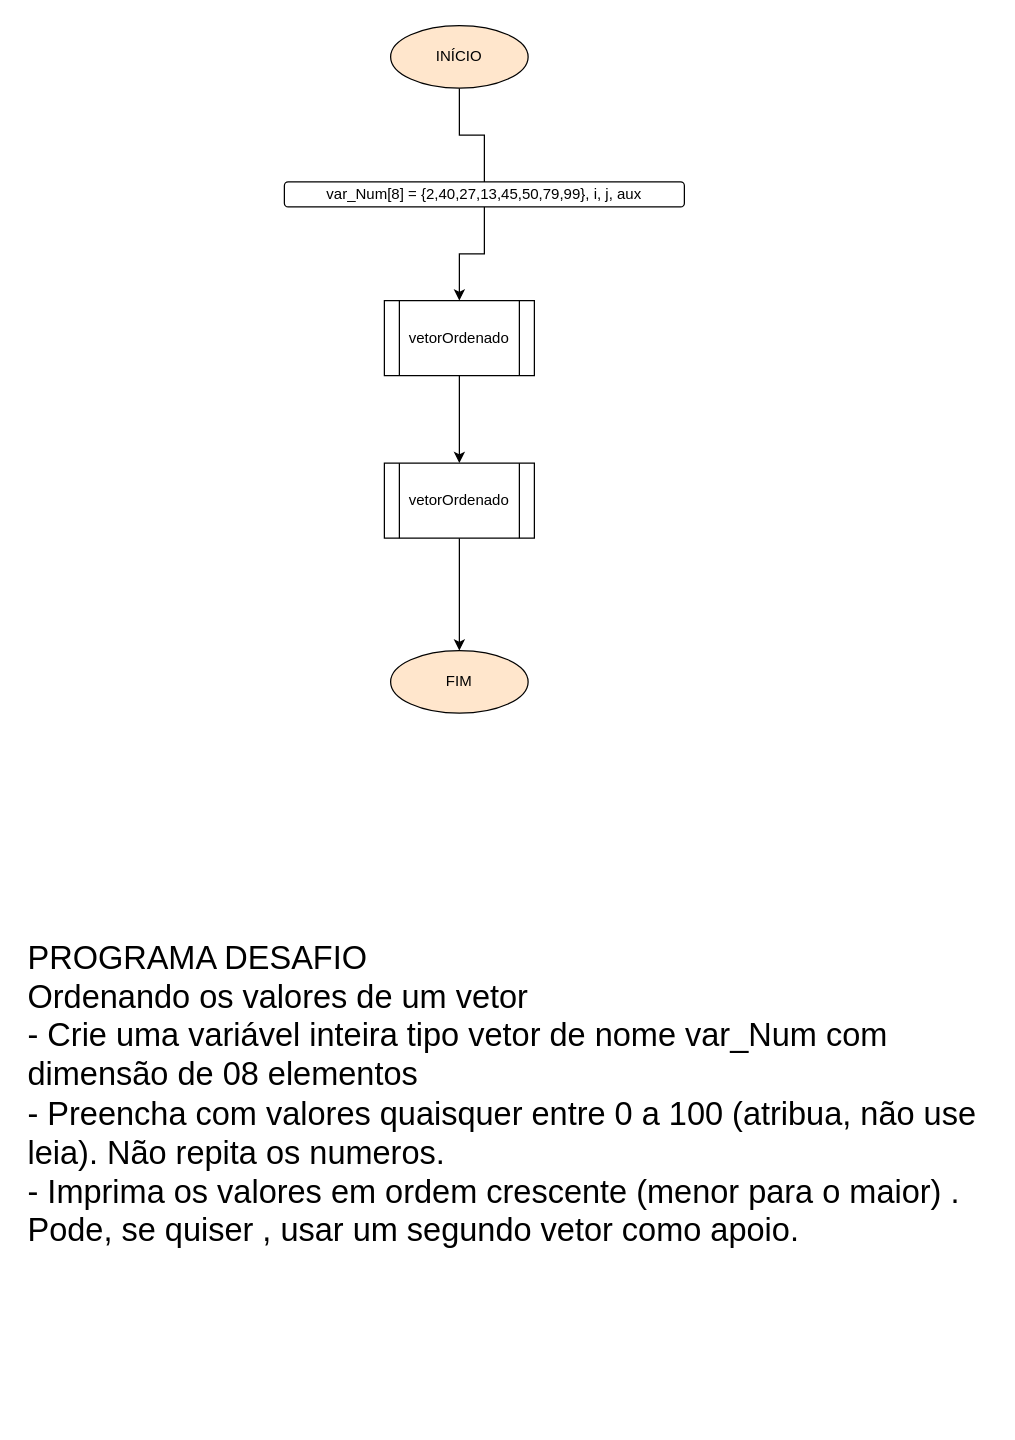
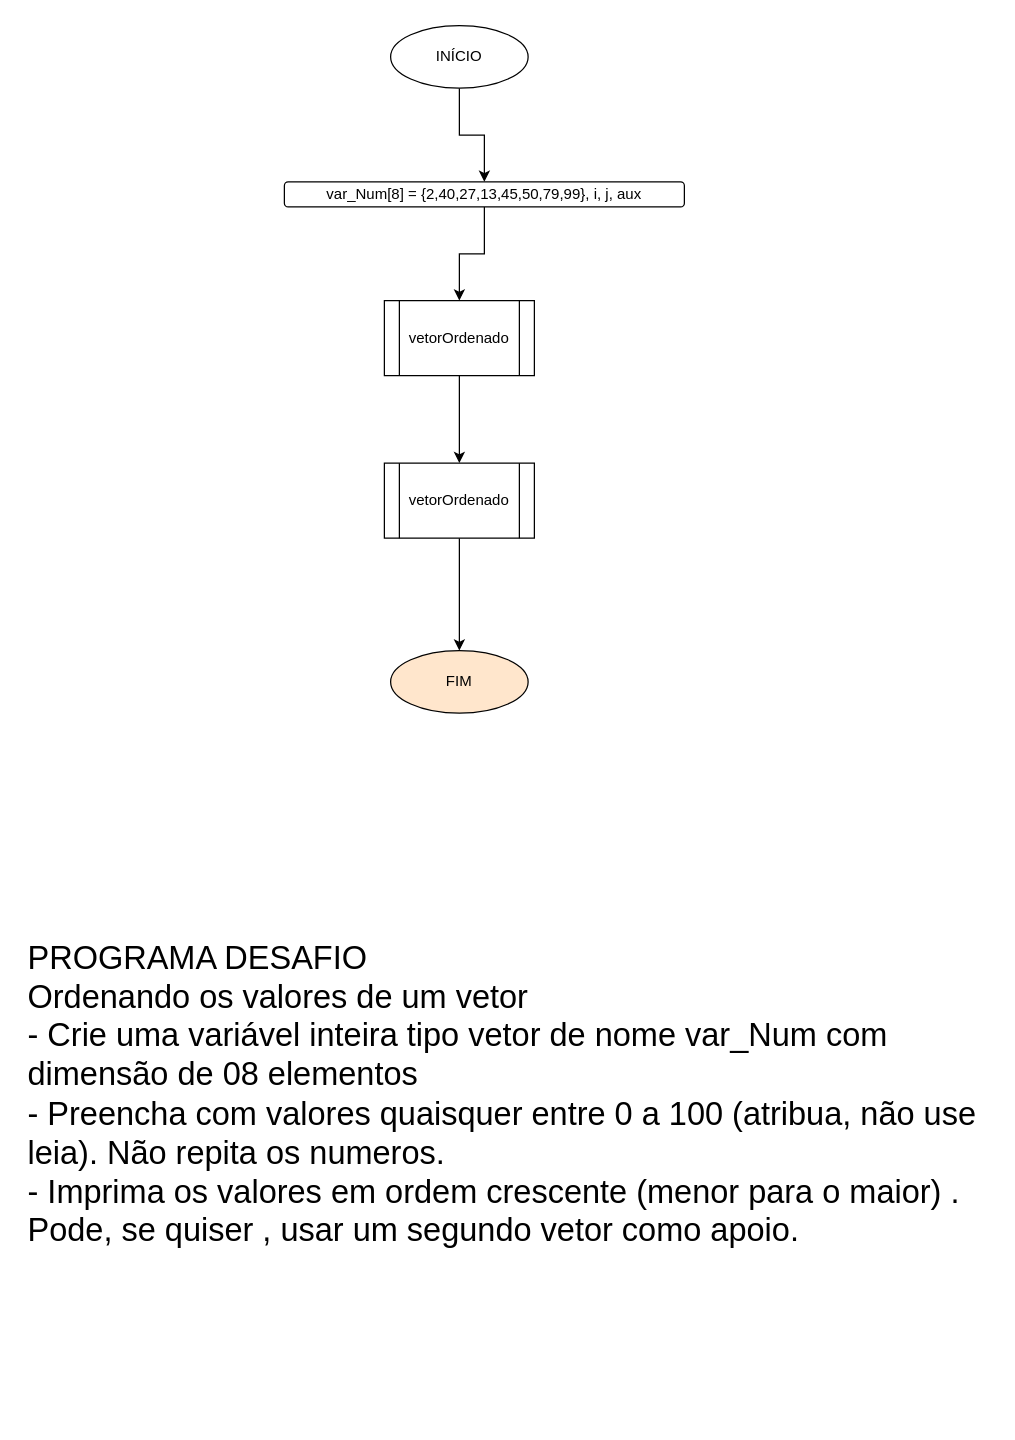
(459, 57) -> (459, 57)
(484, 175) -> (484, 172)
